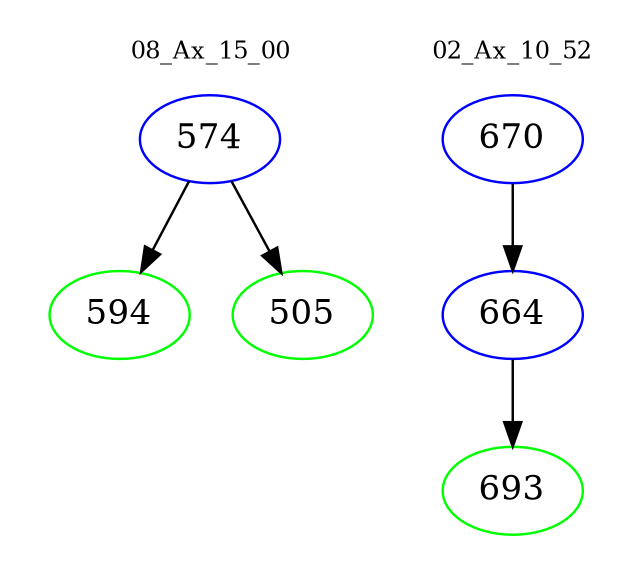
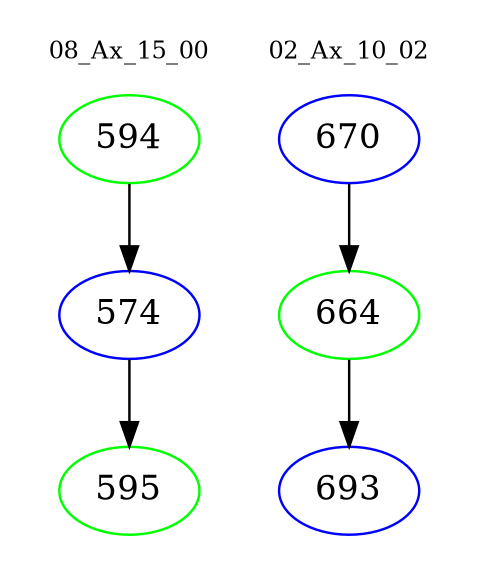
(513, 52) -> (349, 52)
(171, 216) -> (129, 215)
(303, 315) -> (129, 491)
(513, 315) -> (349, 315)
(513, 491) -> (349, 491)
